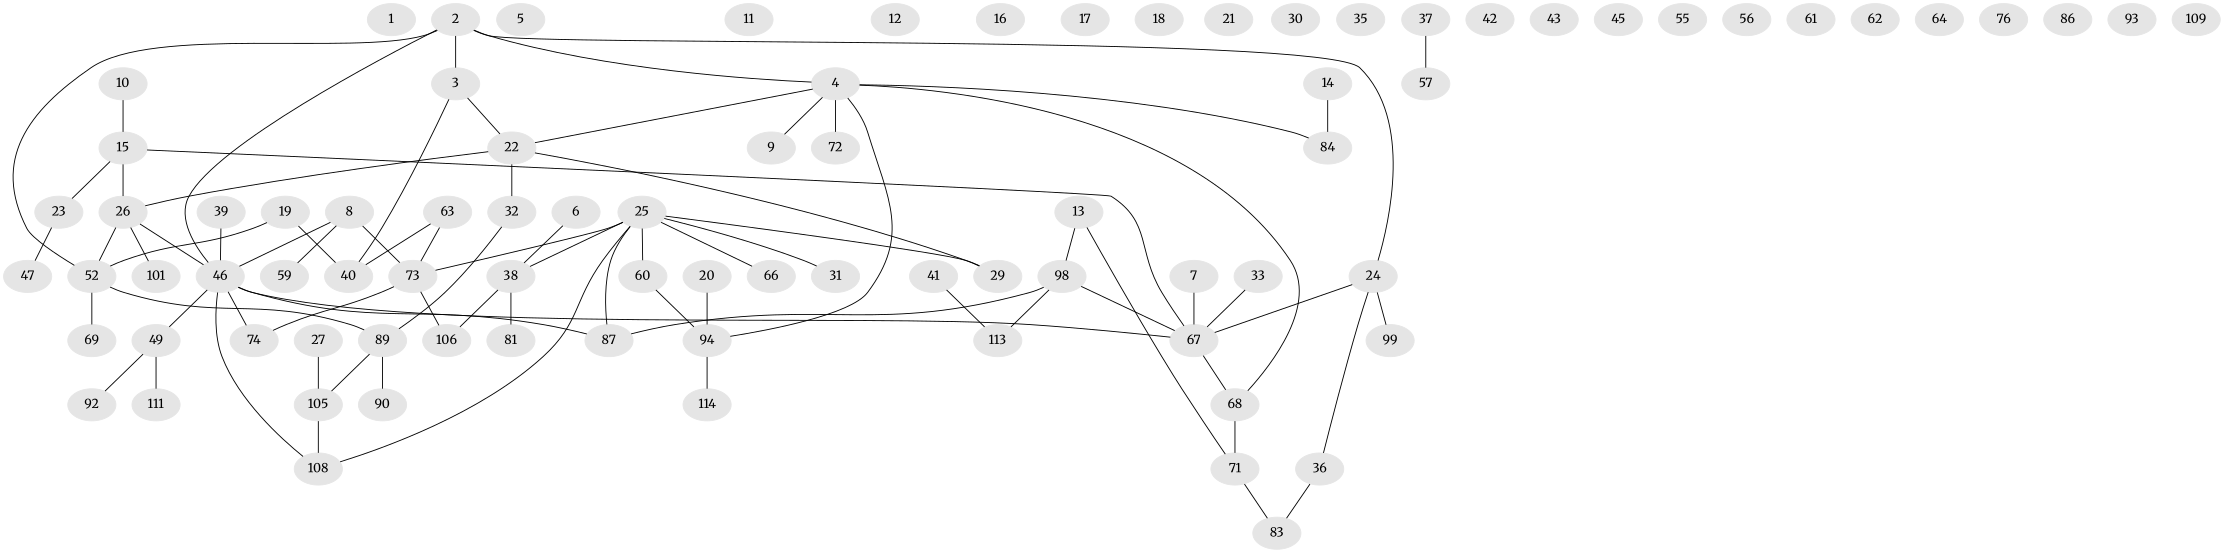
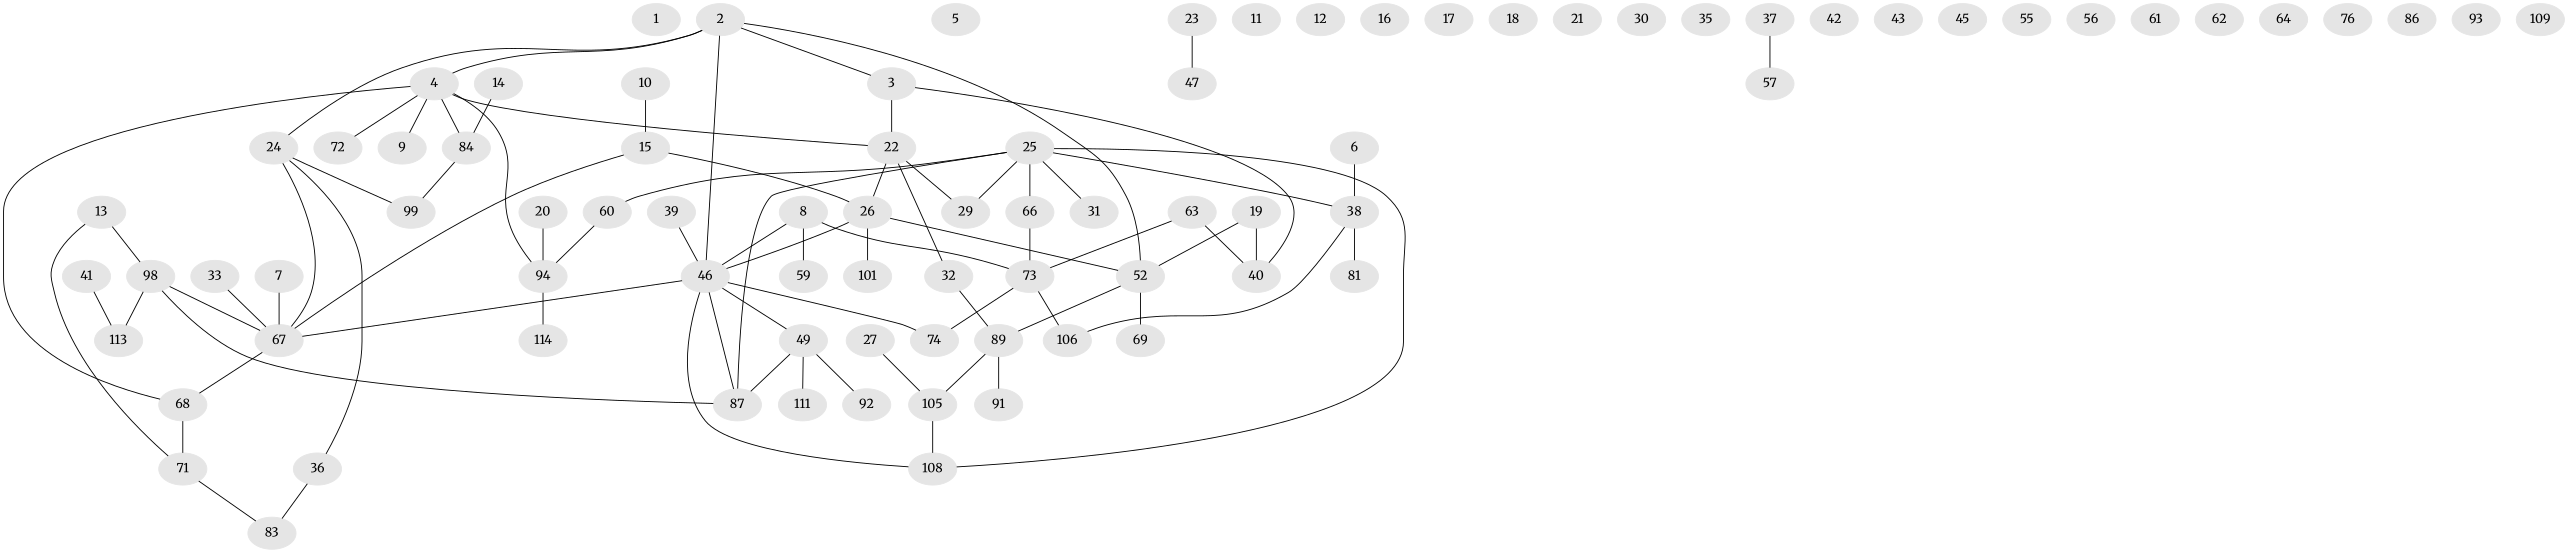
(91, 180) -> none
none -> (439, 180)
(530, 248) -> (1030, 244)
none -> (770, 373)
(383, 405) -> (999, 405)
